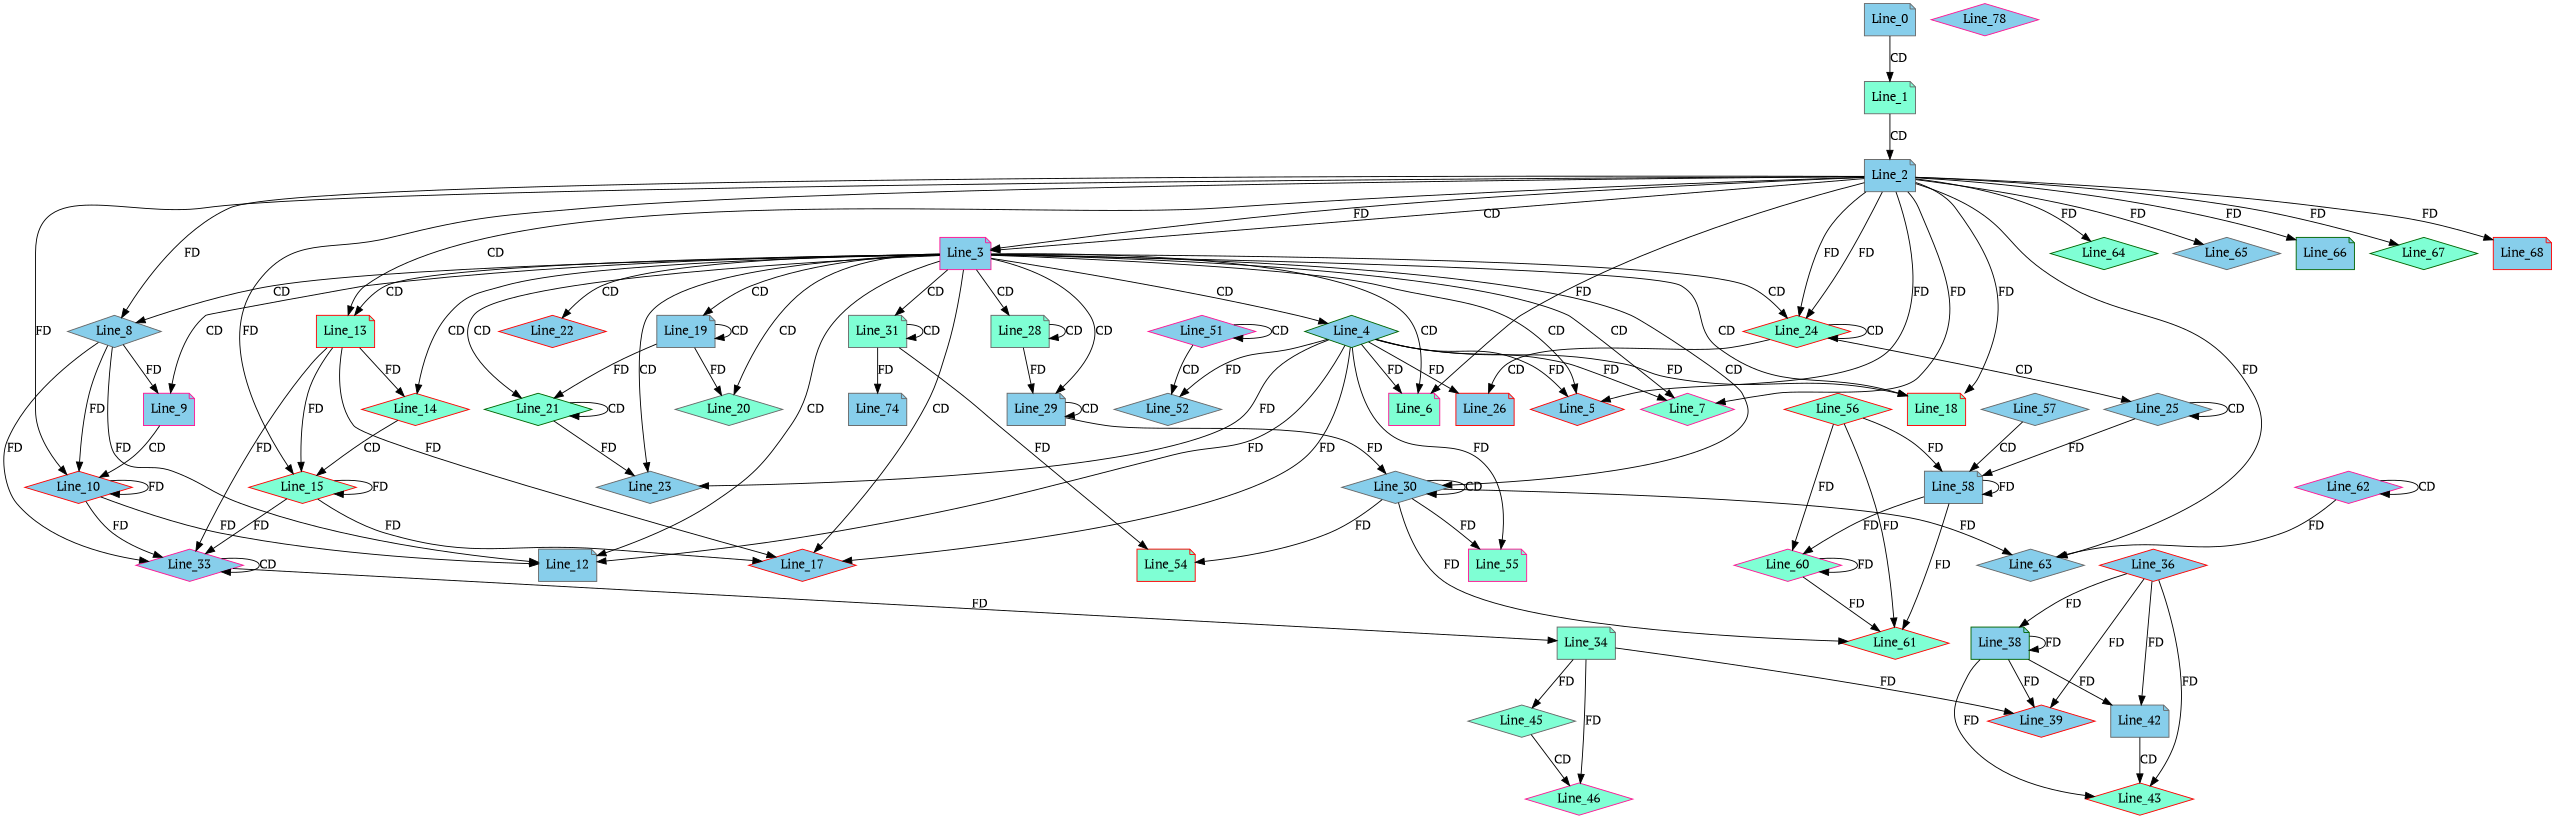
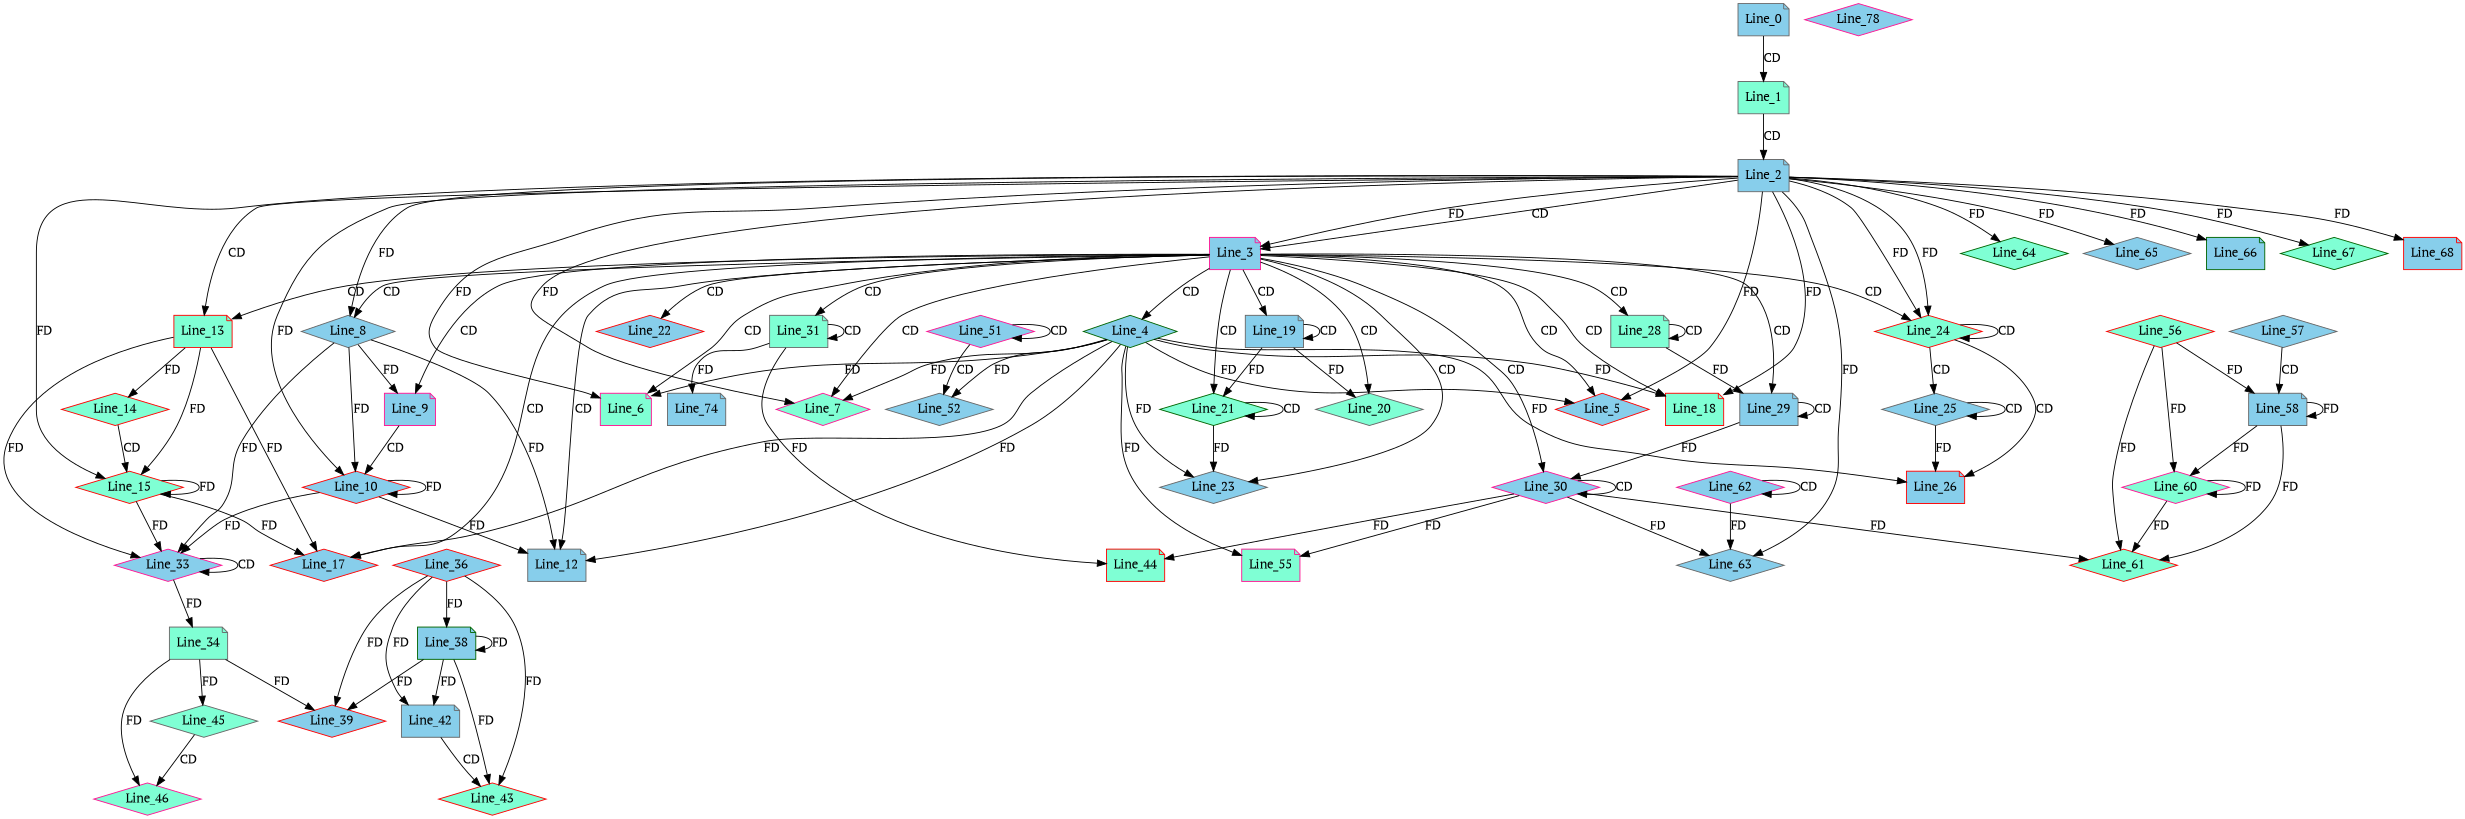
(579, 273) -> none
(2063, 446) -> (1936, 444)
(1395, 487) -> (1546, 487)
(1166, 565) -> (1136, 565)
